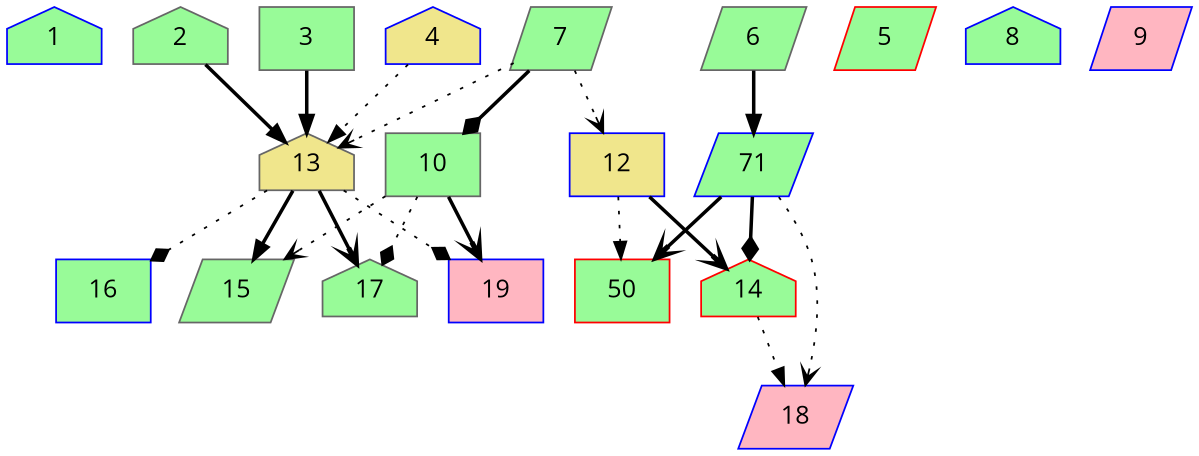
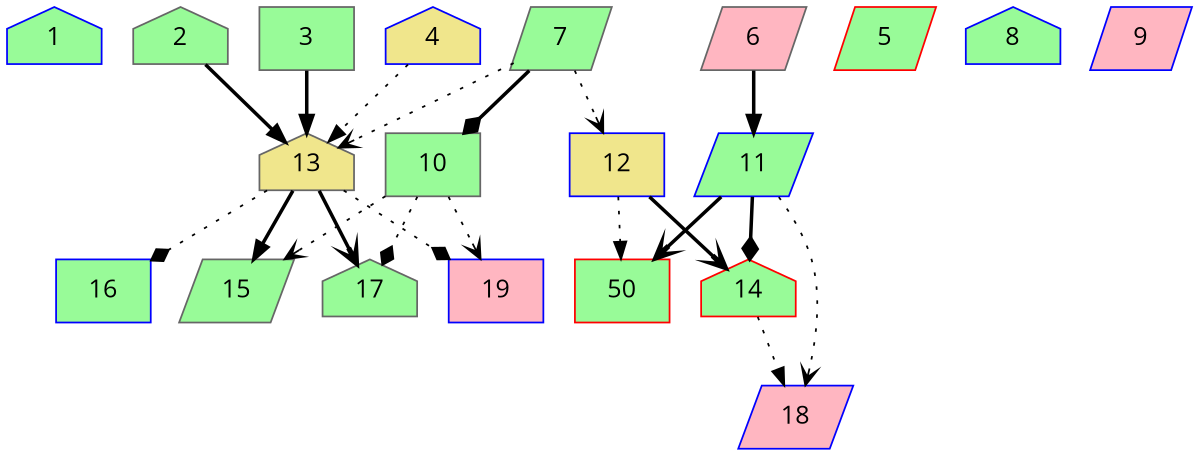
(754, 39) -> (754, 39)
(754, 165) -> (754, 165)
(460, 220) -> (460, 220)
